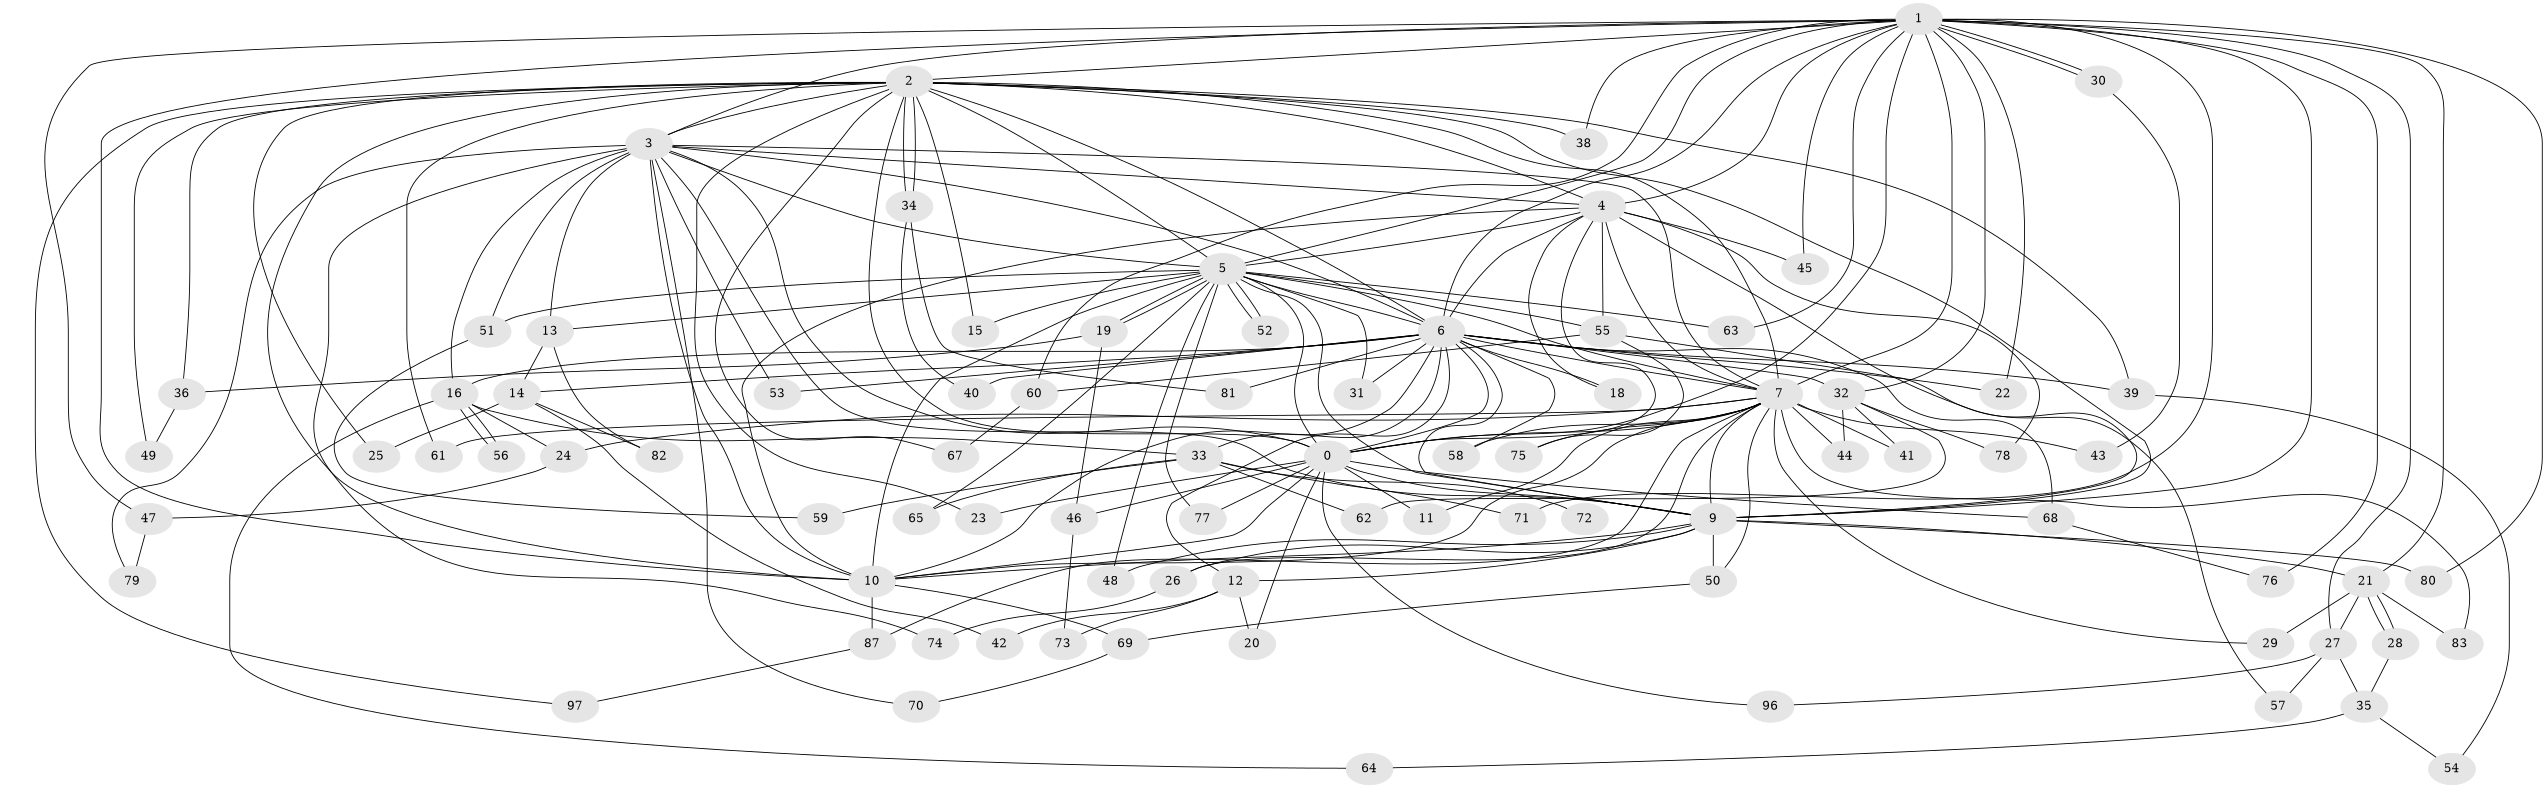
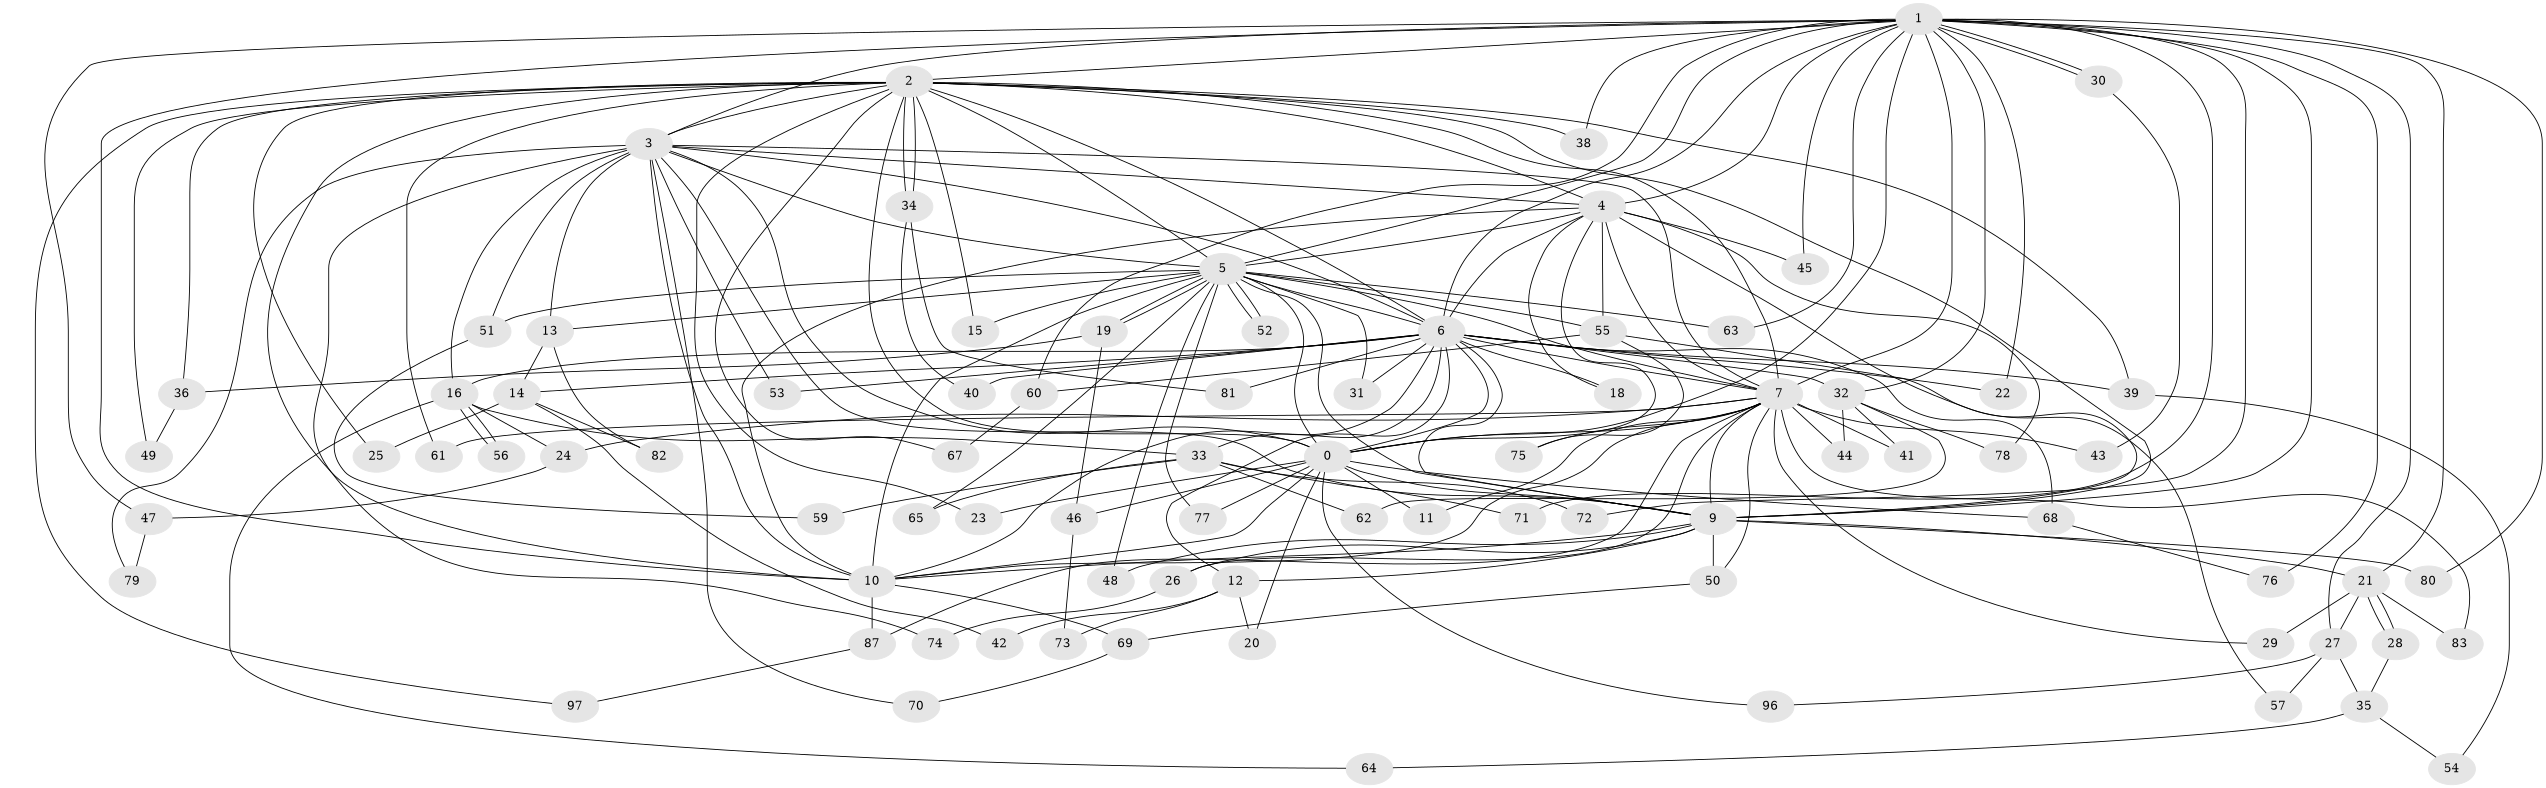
none -> (2240, 426)
(1456, 457) -> none
